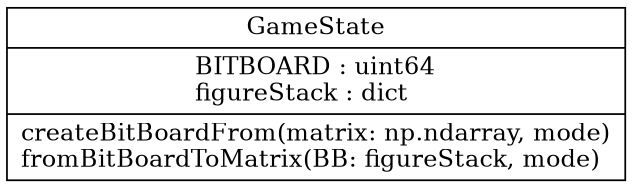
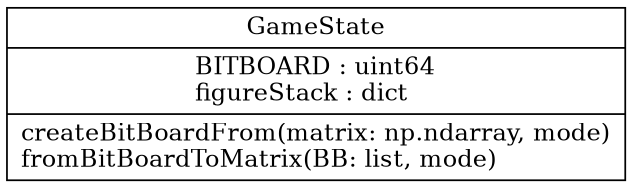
(311, 159) -> (260, 159)
